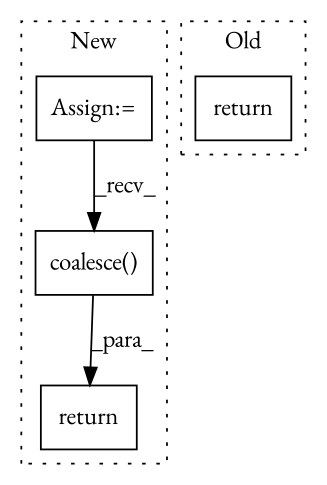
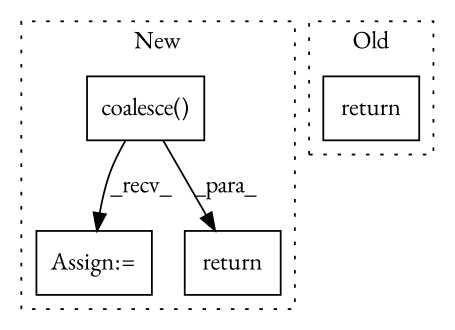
(94, 177) -> (109, 176)
